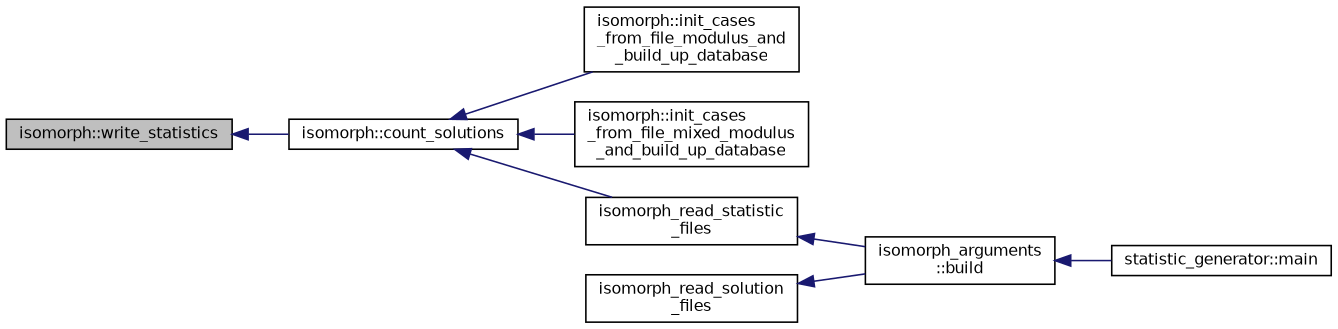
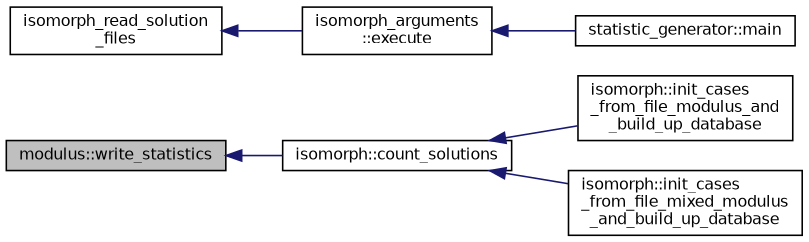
(119, 134) -> (116, 156)
(692, 221) -> none
(960, 261) -> (397, 31)
